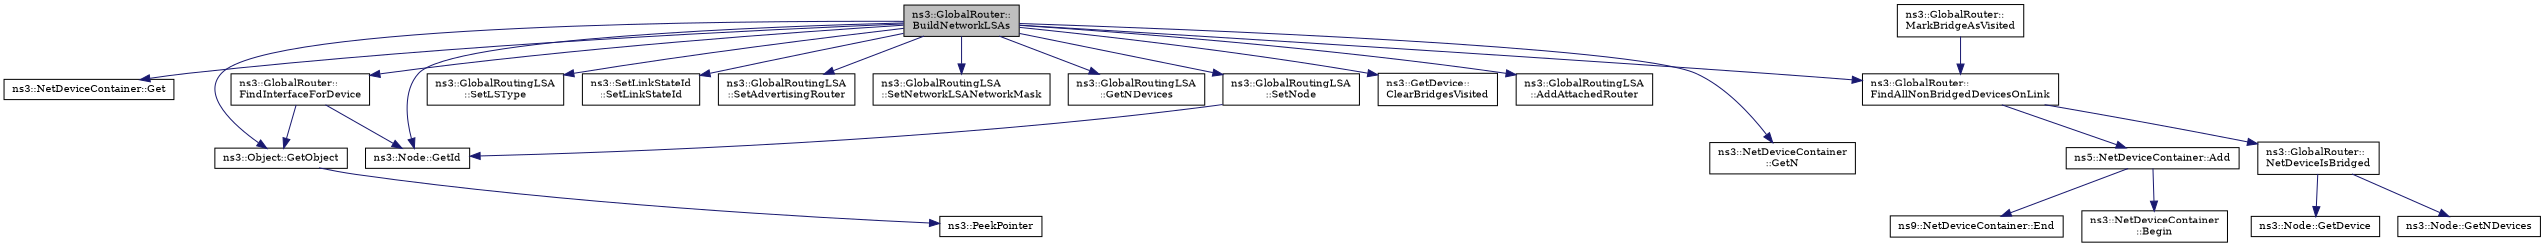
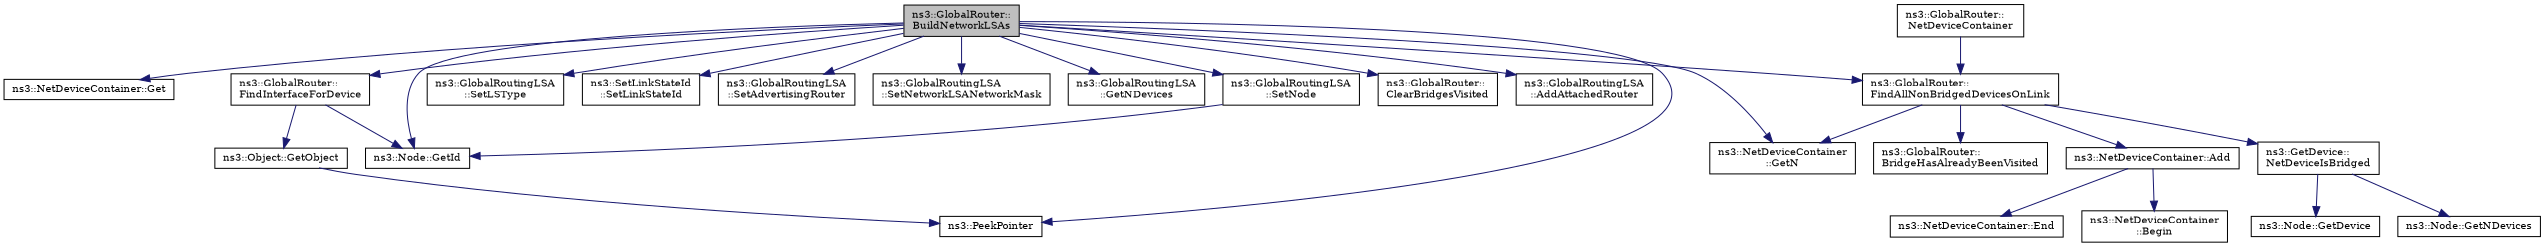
(1961, 21) -> (1961, 21)
(516, 29) -> (1664, 82)
(1438, 89) -> (1438, 89)
none -> (1876, 122)
none -> (1961, 158)
(2153, 158) -> (2153, 158)
(2318, 158) -> (2318, 158)
(1977, 226) -> (1977, 226)
